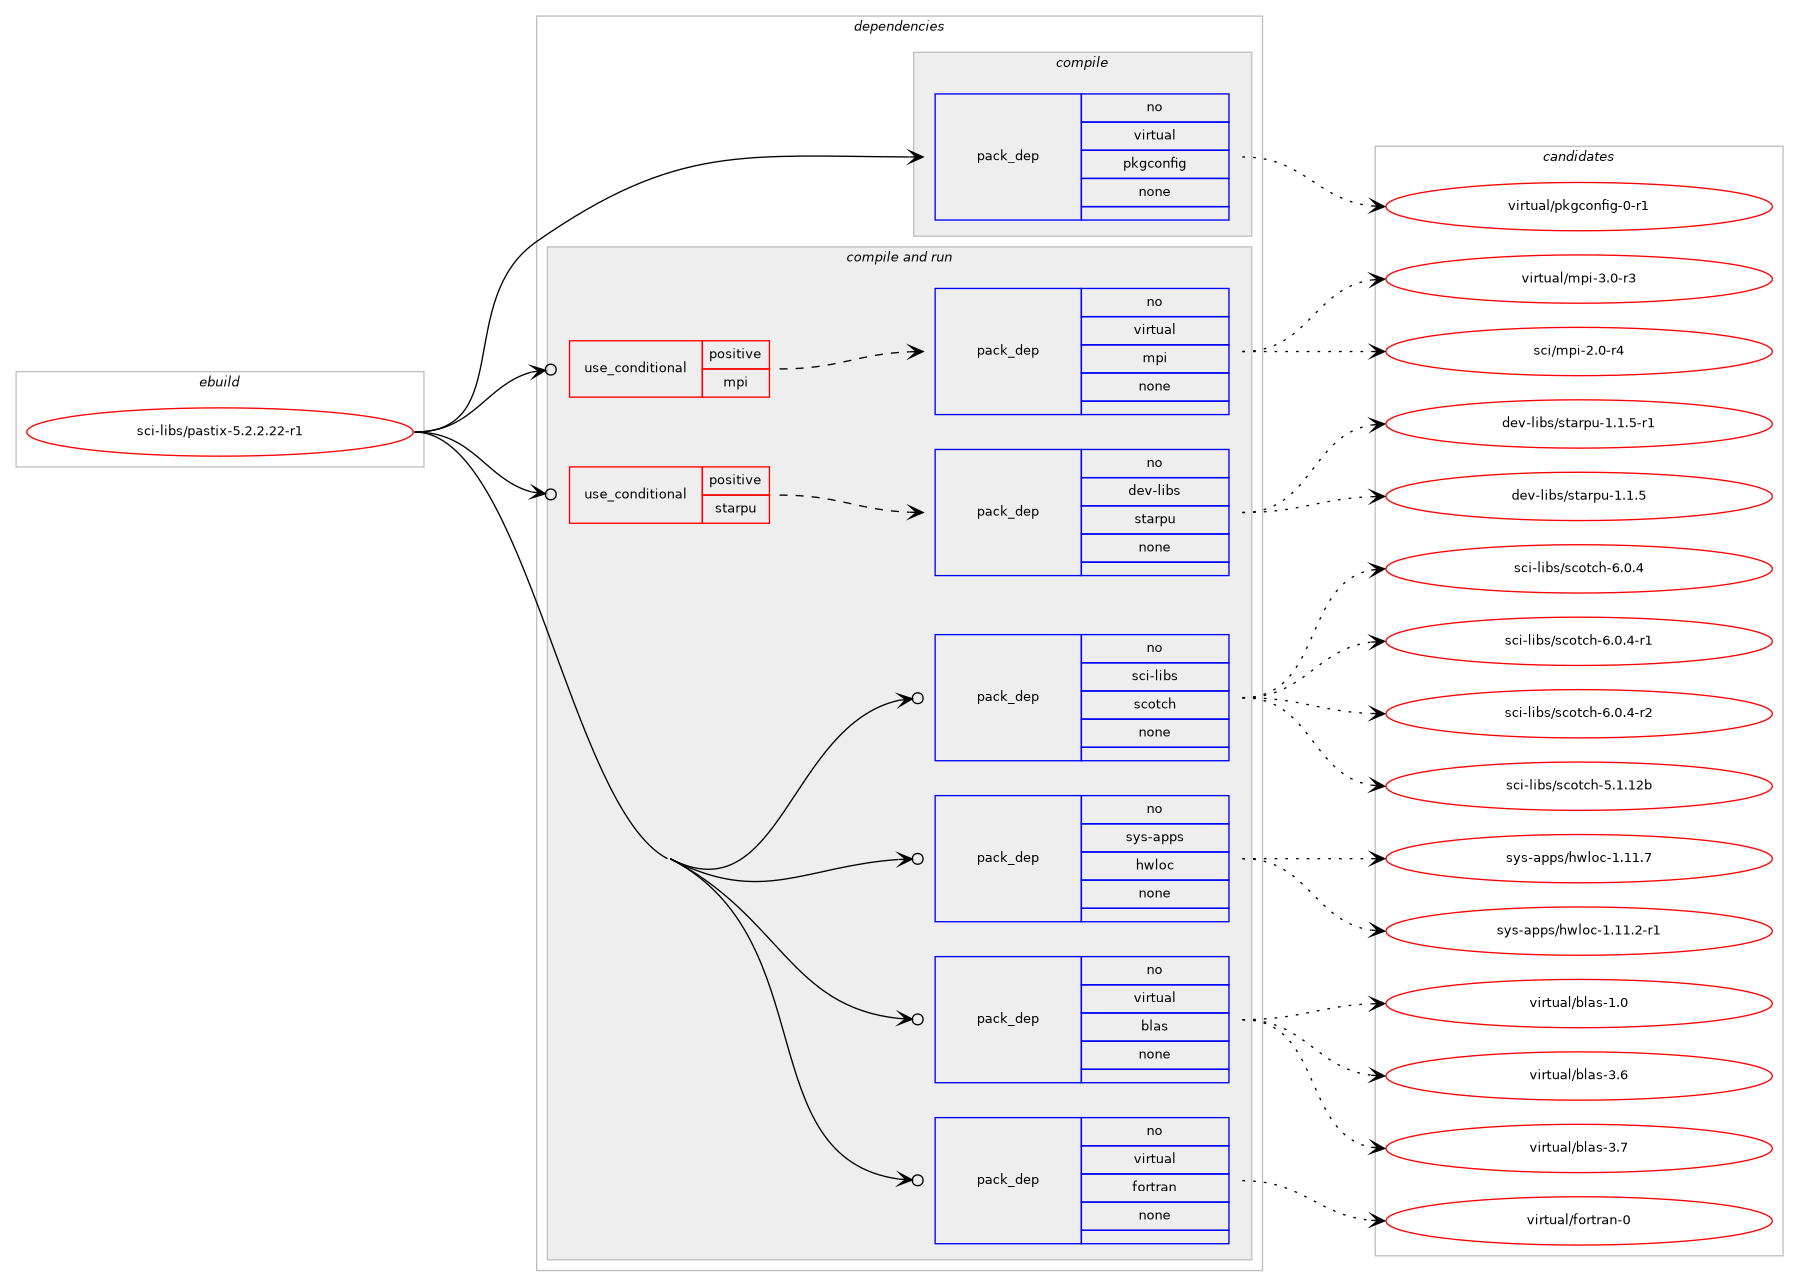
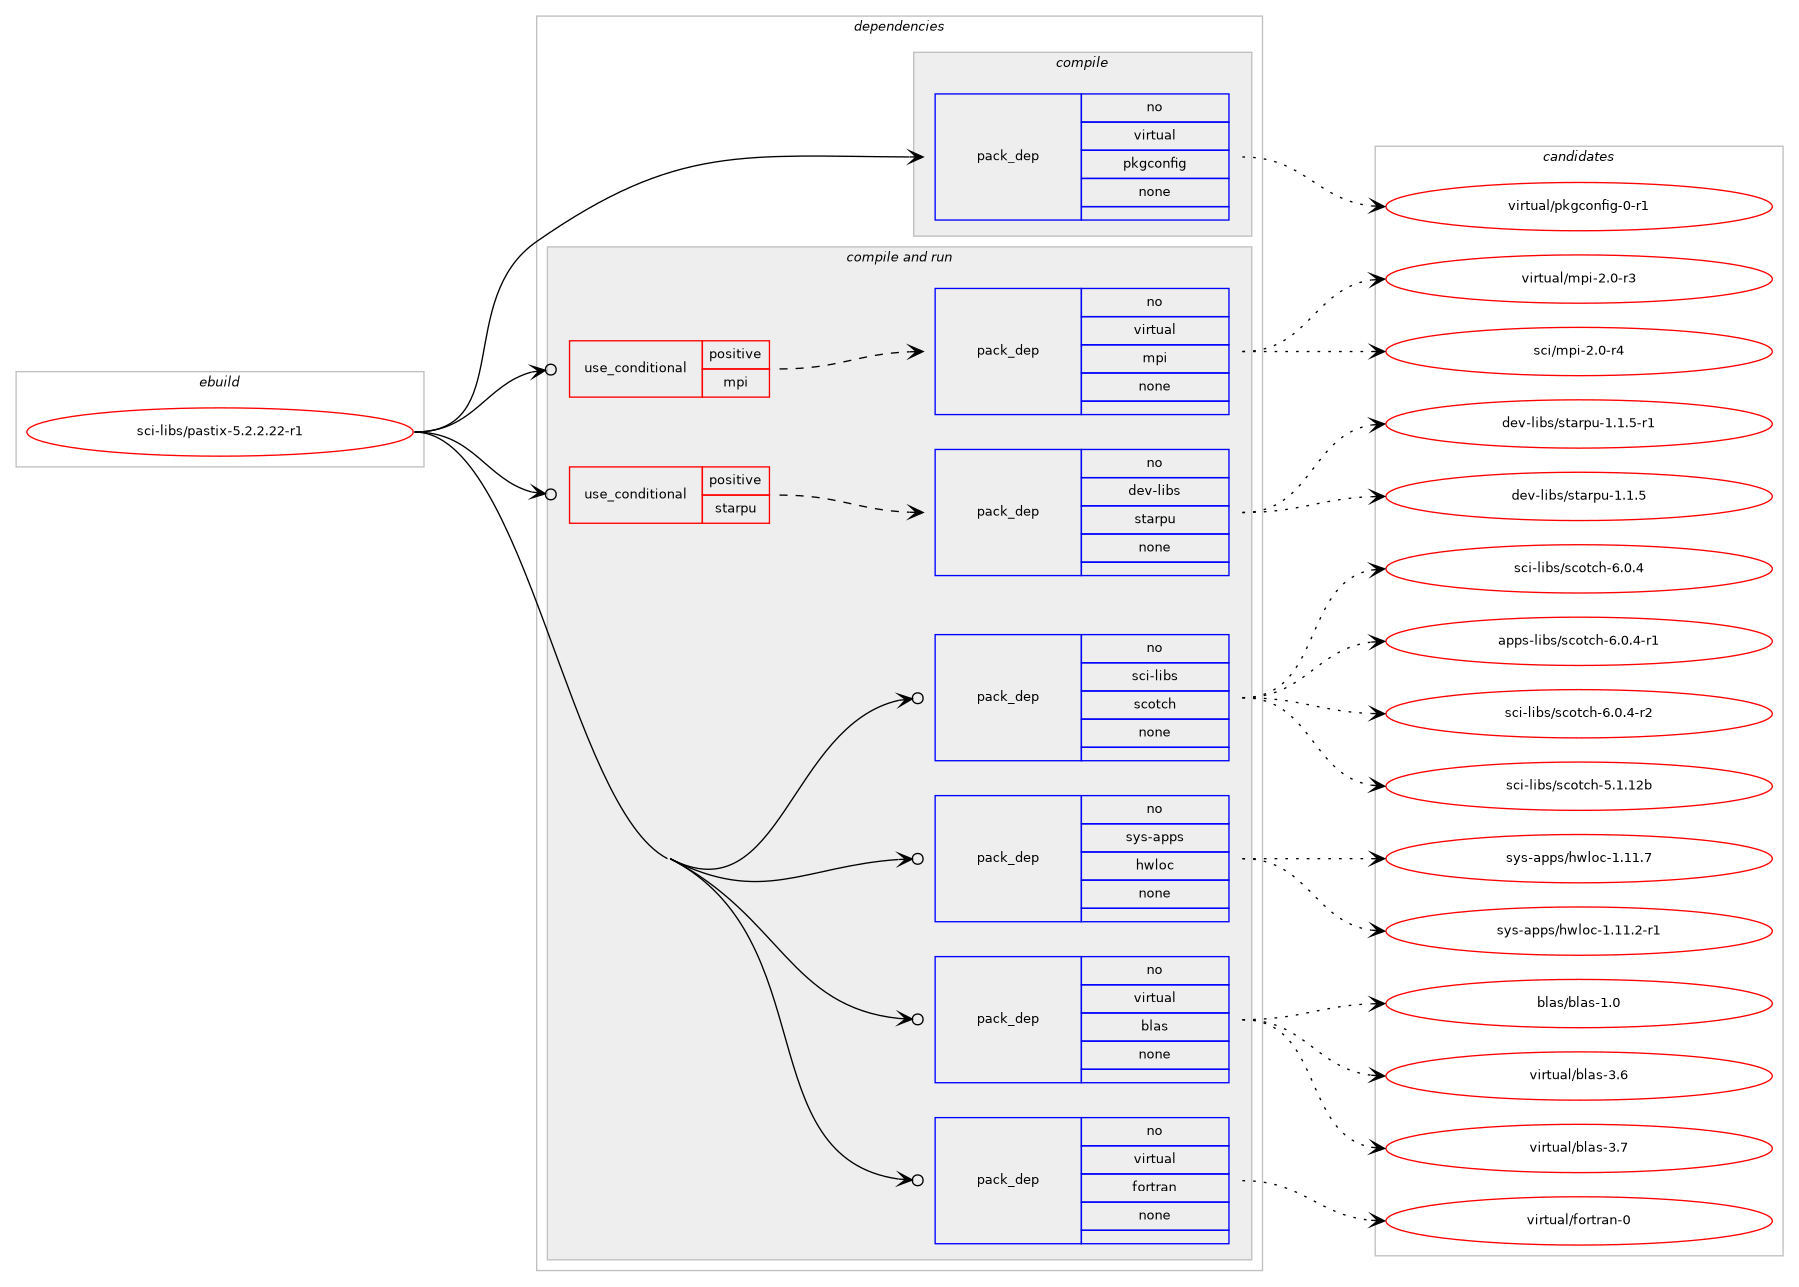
(1579, 279) -> (1579, 279)
(1579, 641) -> (1579, 641)
(1579, 1004) -> (1579, 1004)
